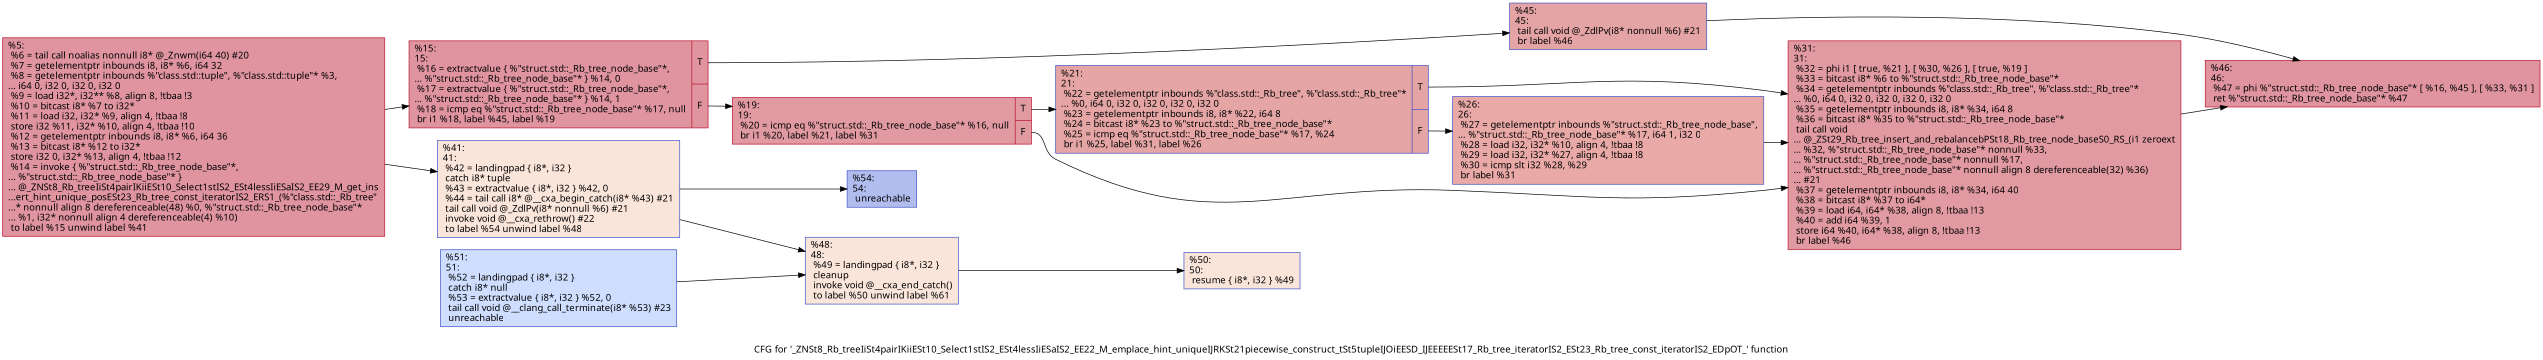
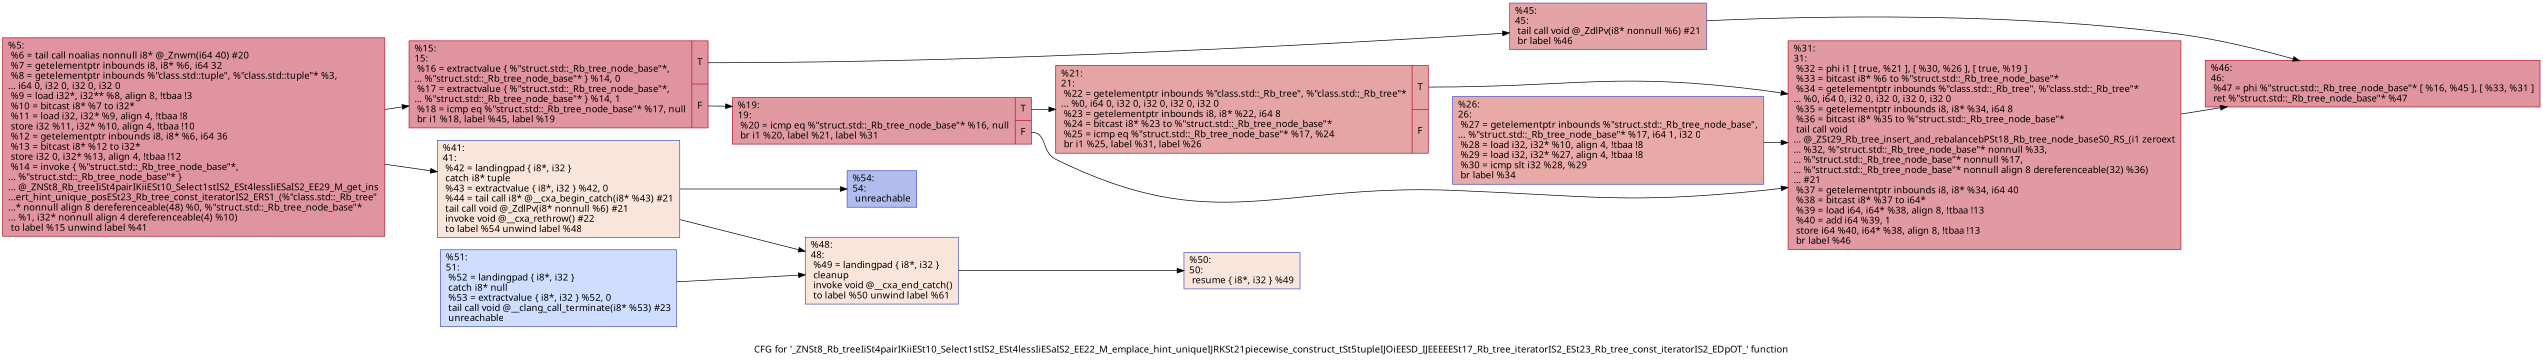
(1242, 109) -> (1242, 109)
(1437, 131) -> none
(1487, 176) -> (1487, 176)
